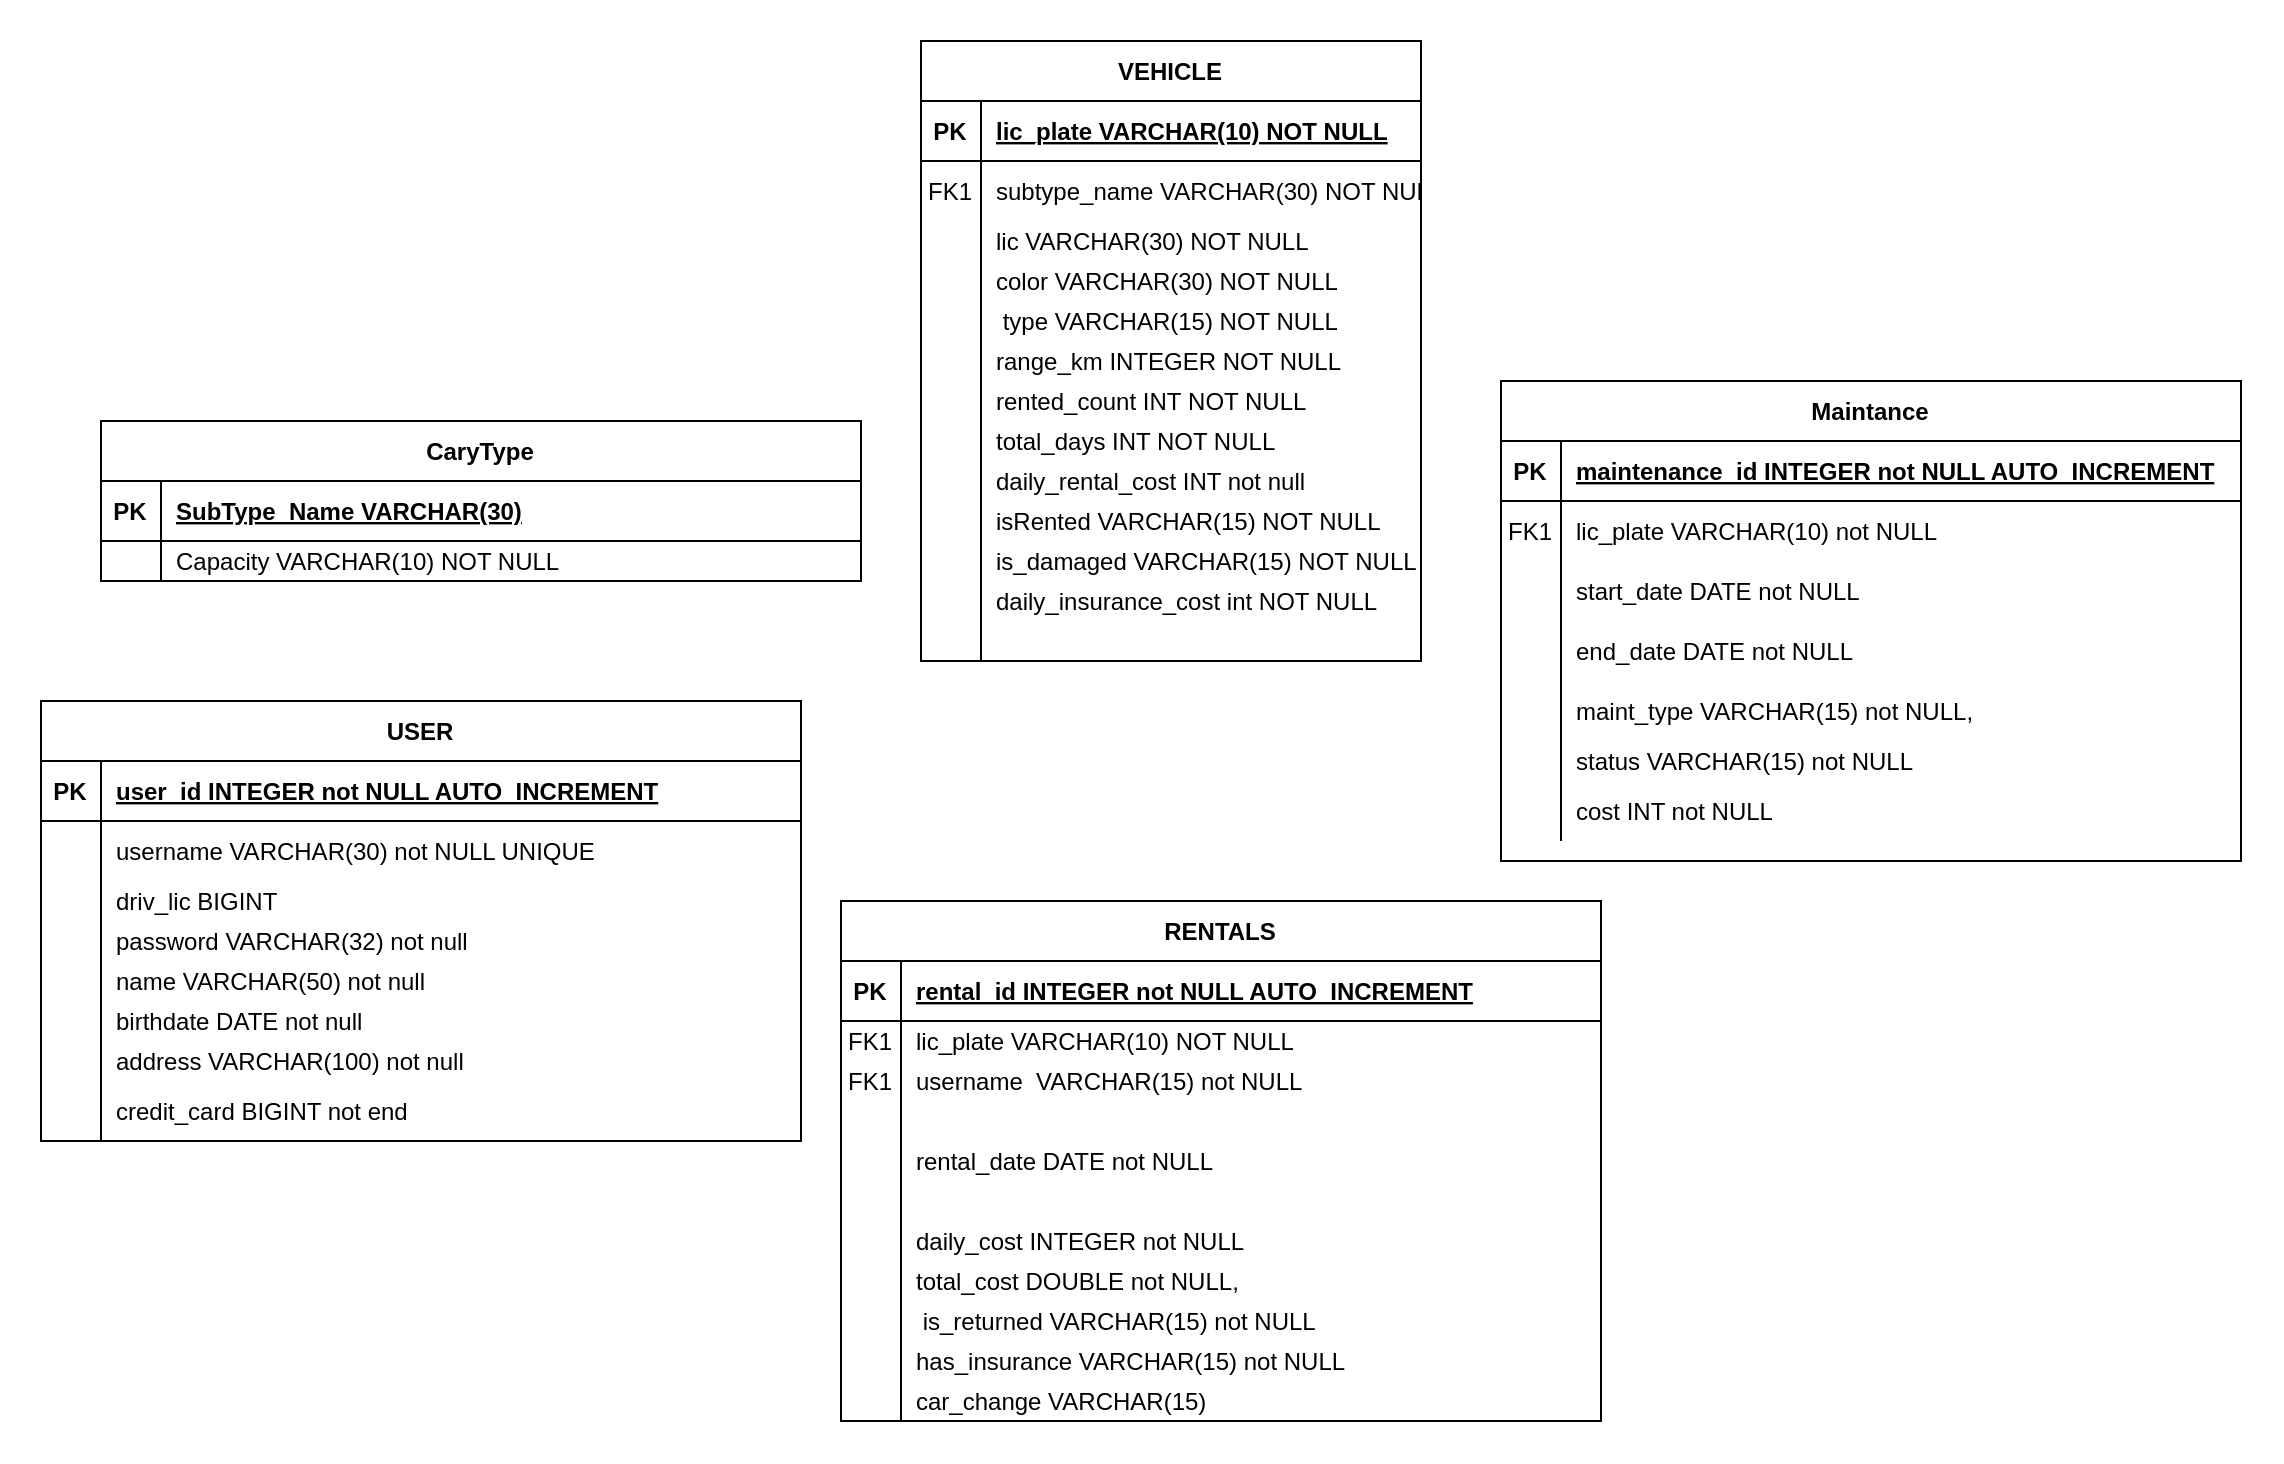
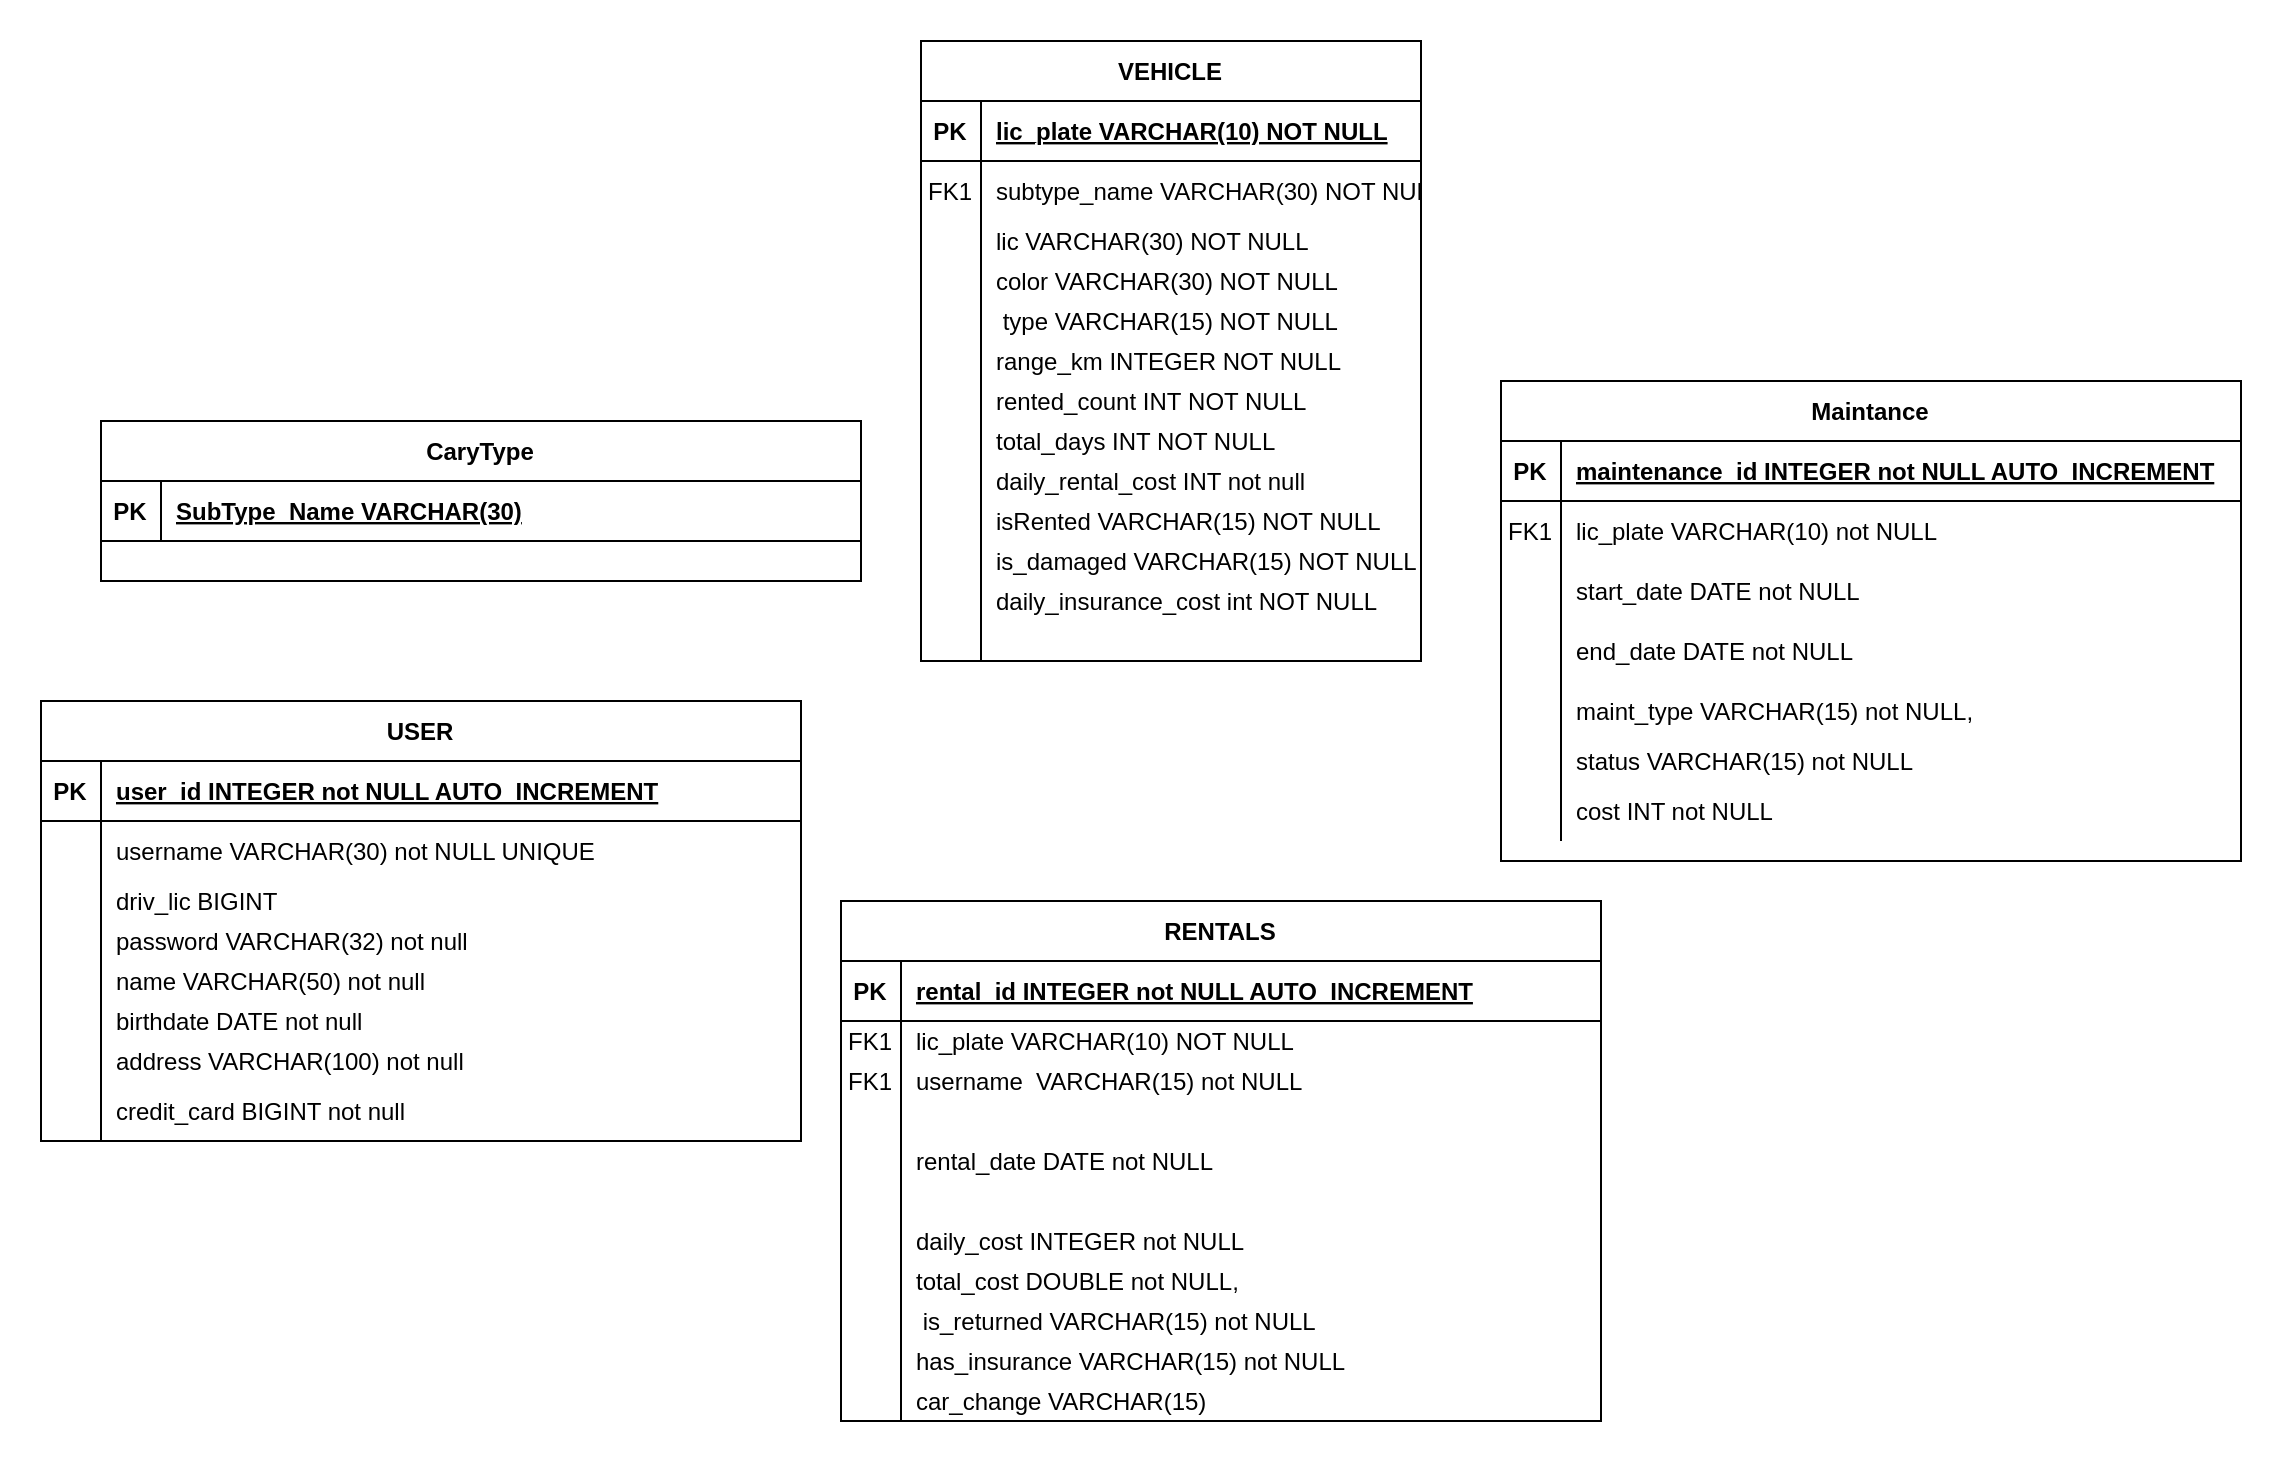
(511, 561) -> none
(278, 1112) -> (279, 1112)
